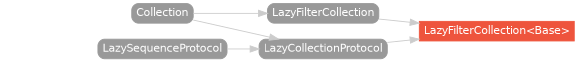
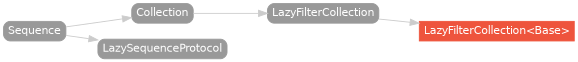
none -> (35, 31)
(323, 49) -> none
